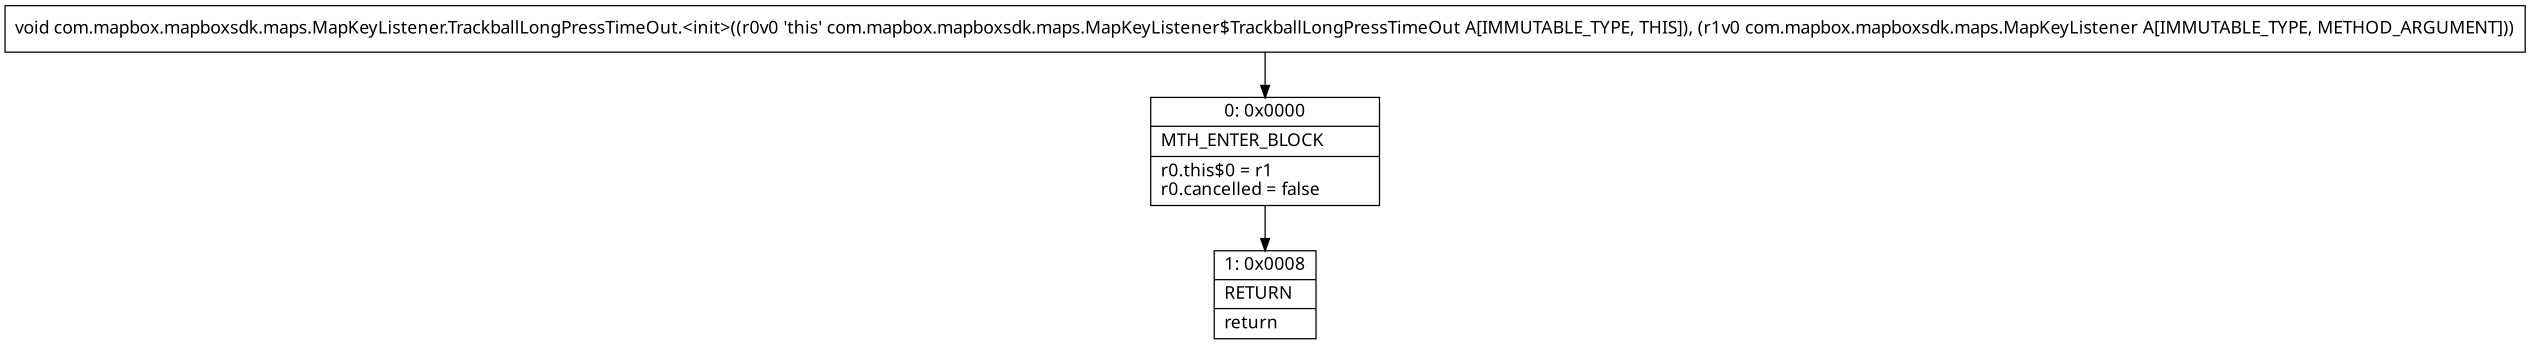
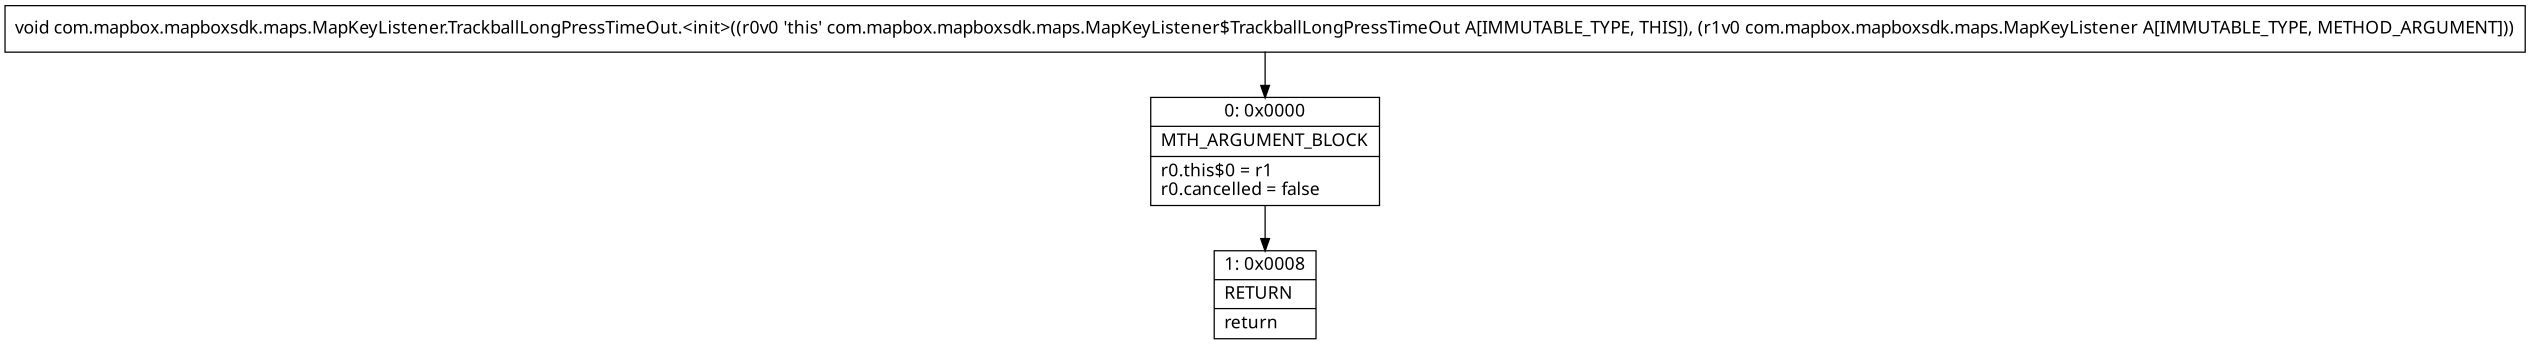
(1242, 141) -> (1265, 141)
